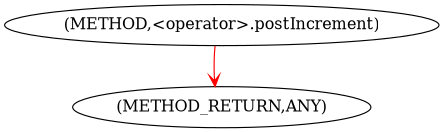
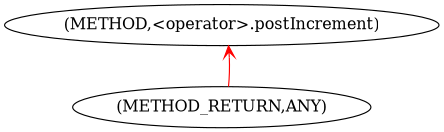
(214, 61) -> (229, 72)
